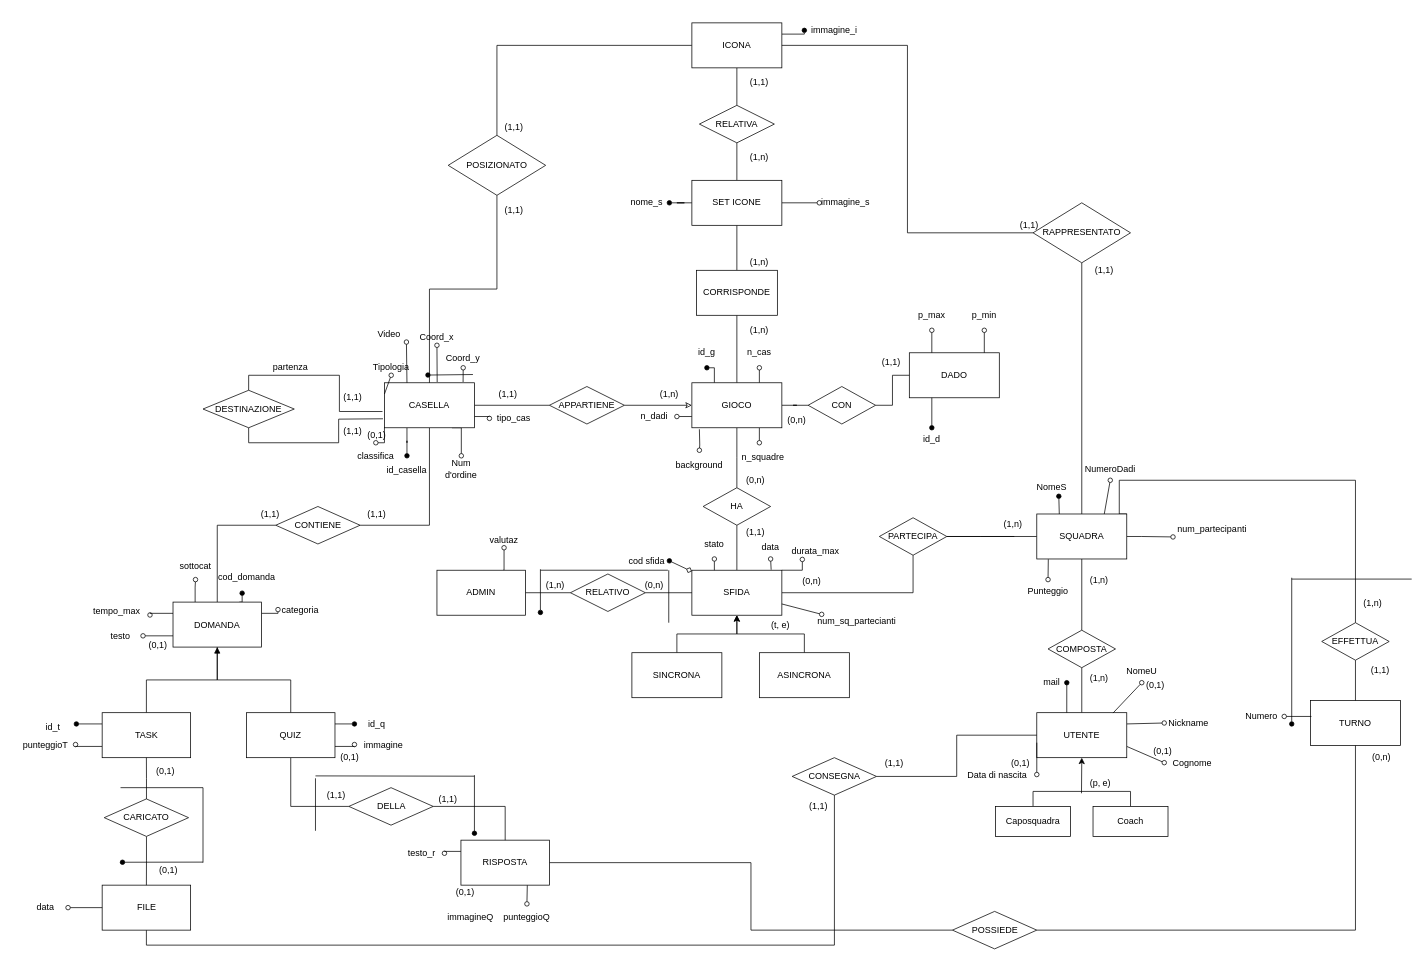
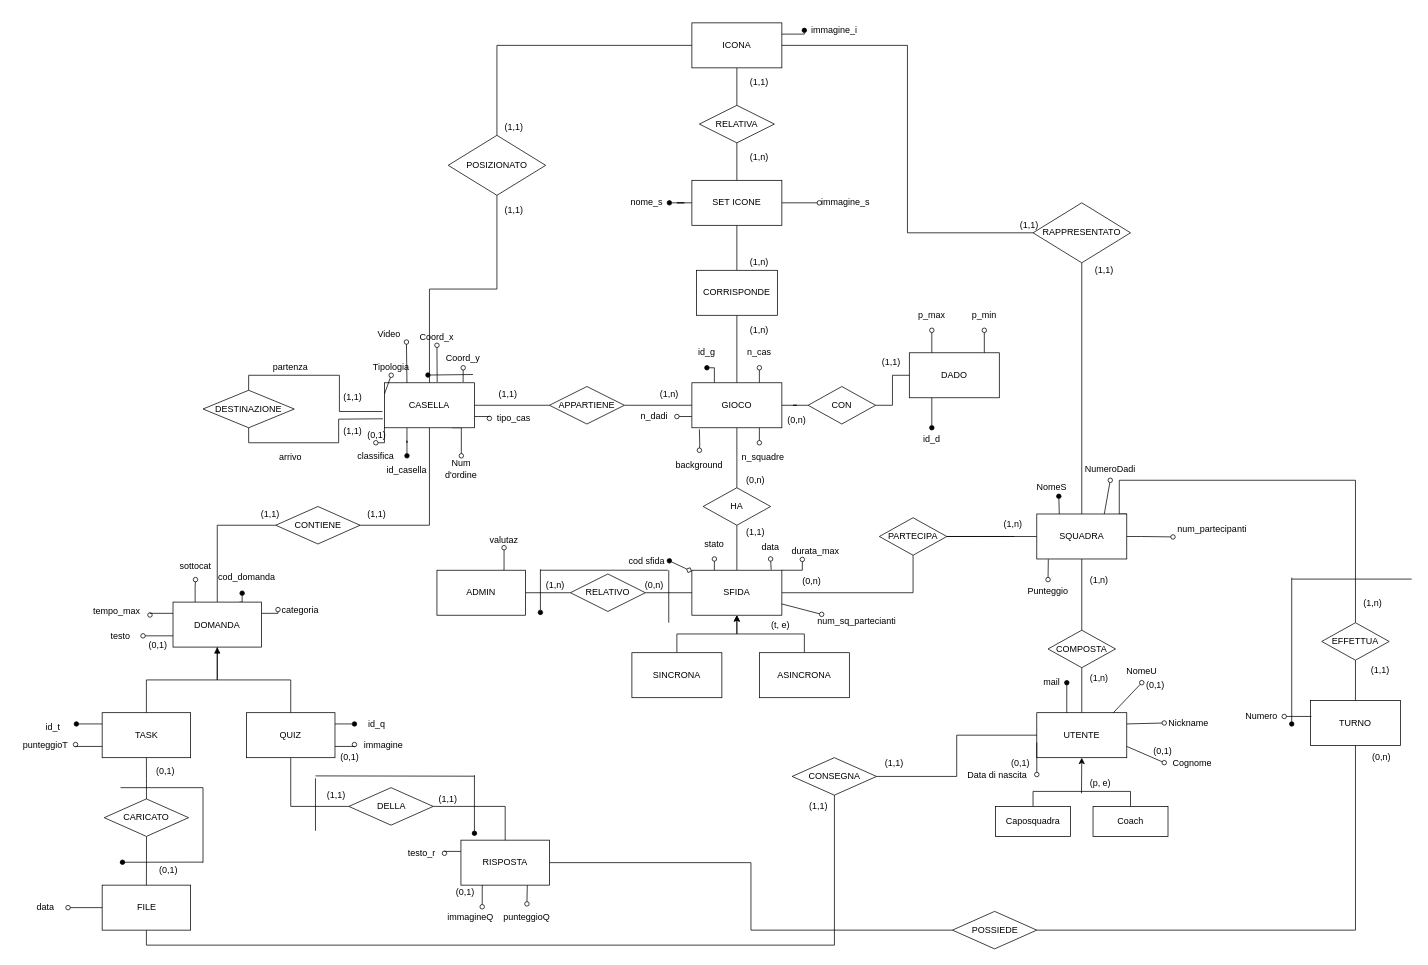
(685, 405) -> (687, 405)
none -> (291, 458)
none -> (482, 895)
